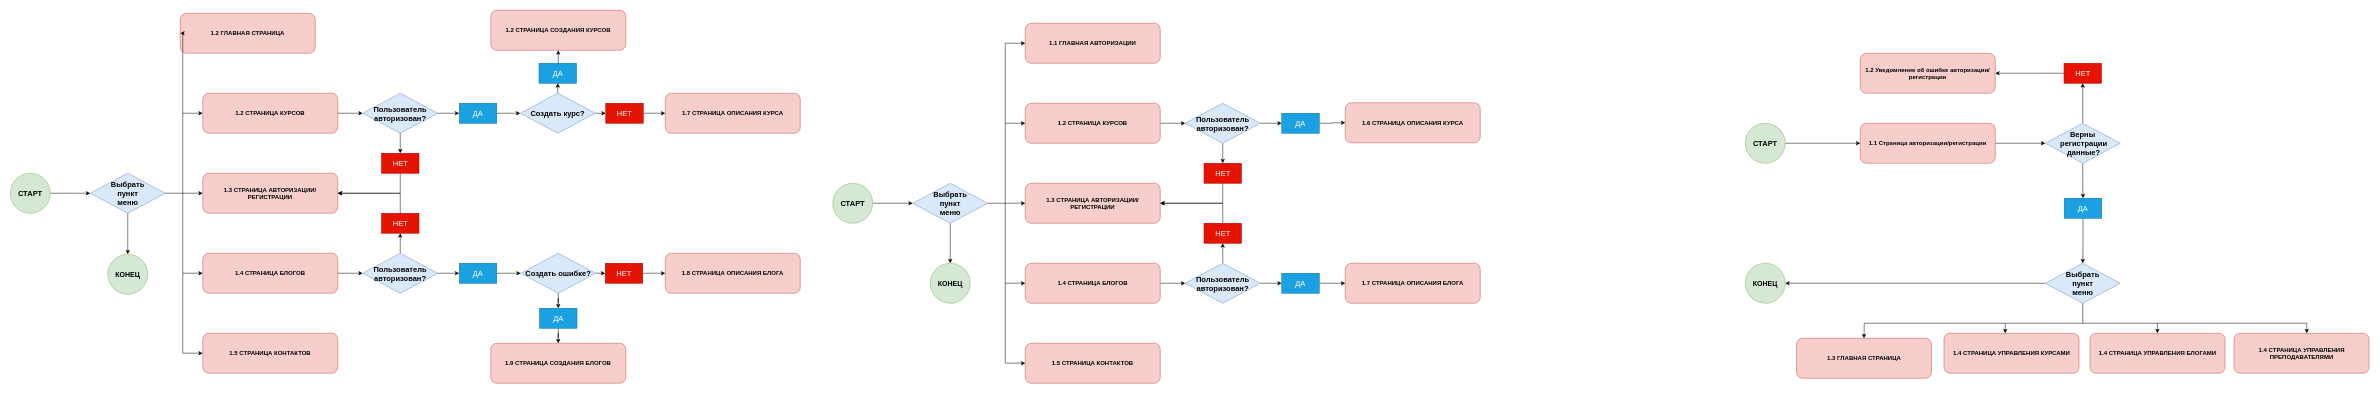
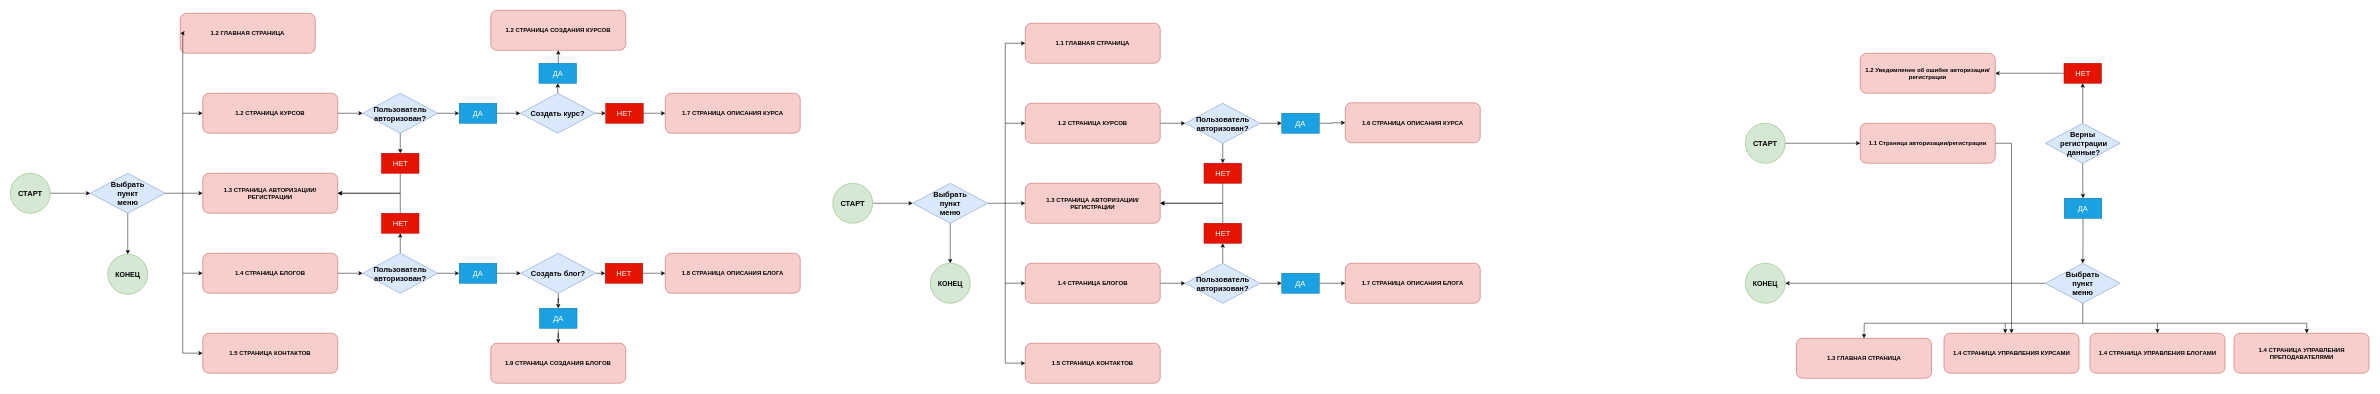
(1093, 43) -> (1093, 43)
(2040, 143) -> (2012, 328)
(558, 273) -> (558, 273)
